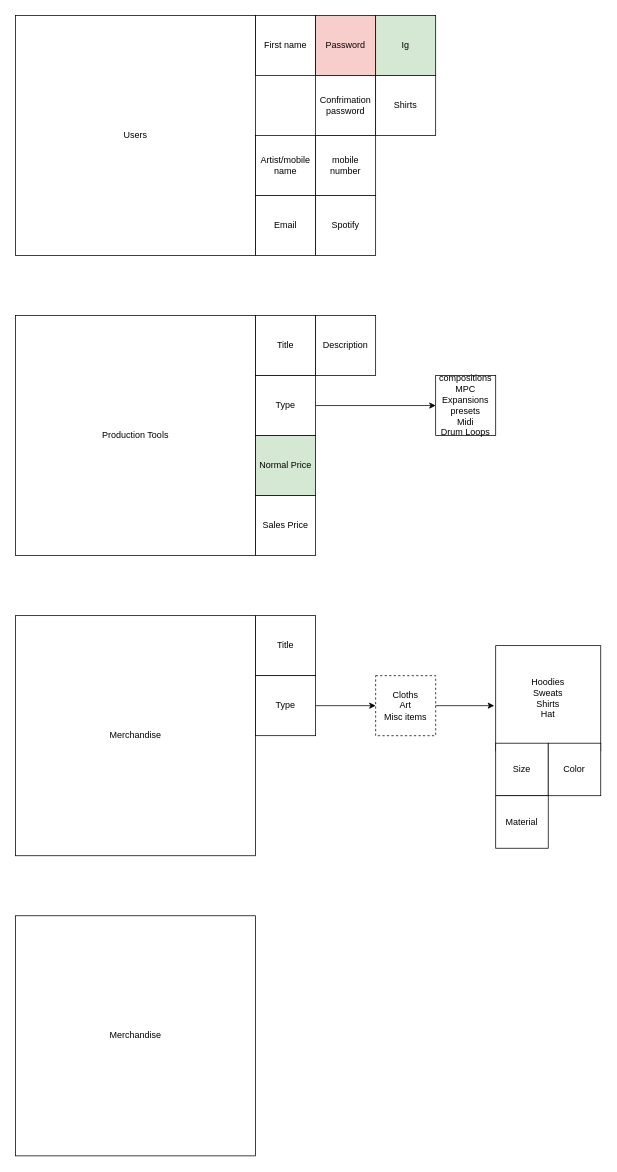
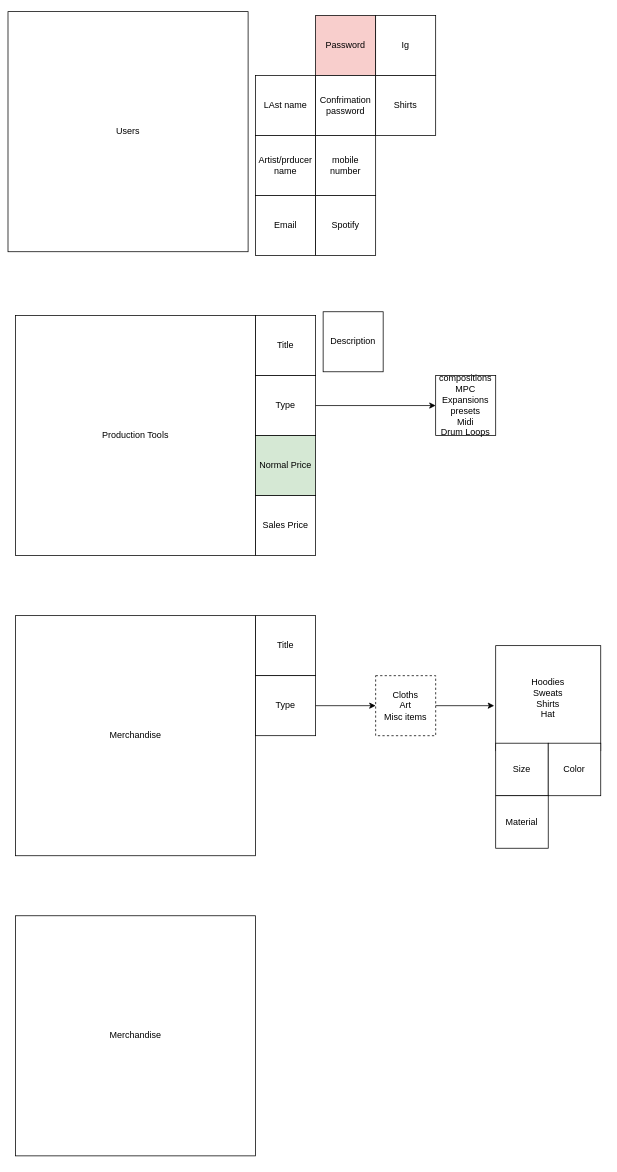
(285, 45) -> none
(405, 45) -> (405, 45)
none -> (285, 105)
(135, 135) -> (128, 132)
(285, 165) -> (285, 165)
(345, 345) -> (353, 342)
